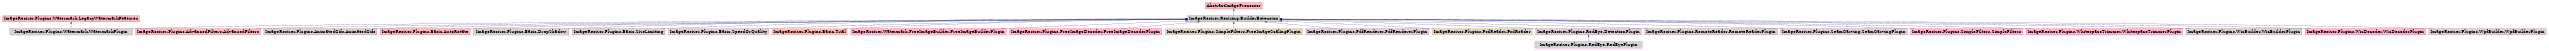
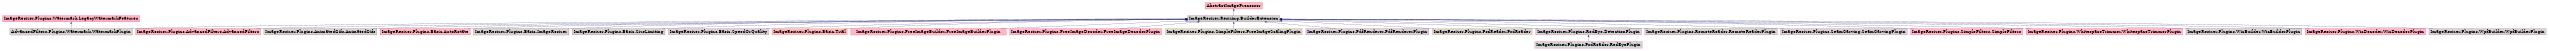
(71, 32) -> (71, 32)
(521, 32) -> (521, 32)
(928, 32) -> (928, 32)
(1589, 45) -> (1589, 45)
